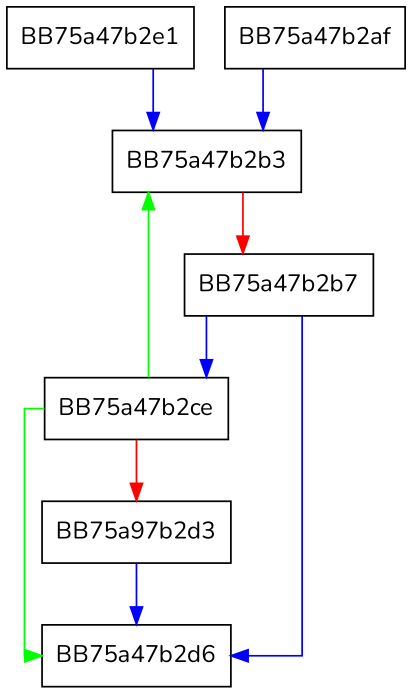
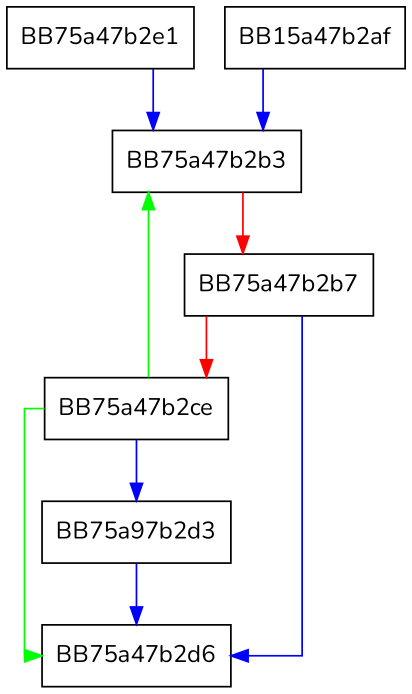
(315, 38) -> (315, 38)
(206, 338) -> (206, 338)
(136, 462) -> (136, 462)
